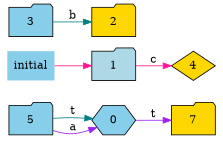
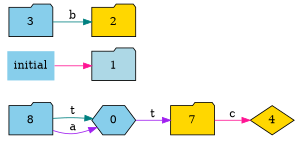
(149, 66) -> (228, 120)
(31, 120) -> (31, 120)
